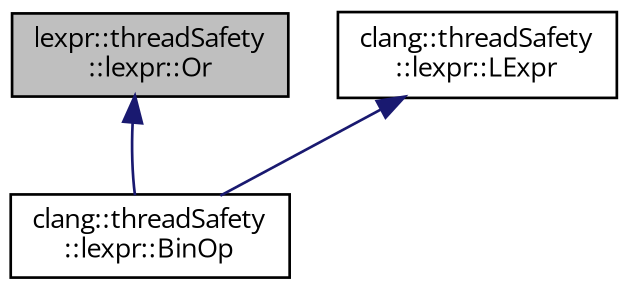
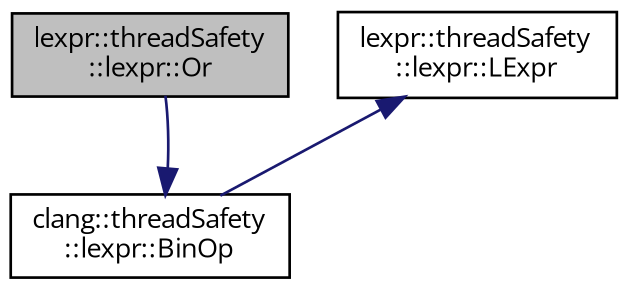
(477, 55) -> (477, 55)
(132, 159) -> (168, 132)
